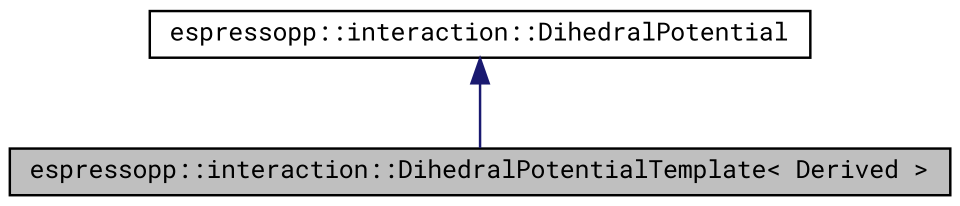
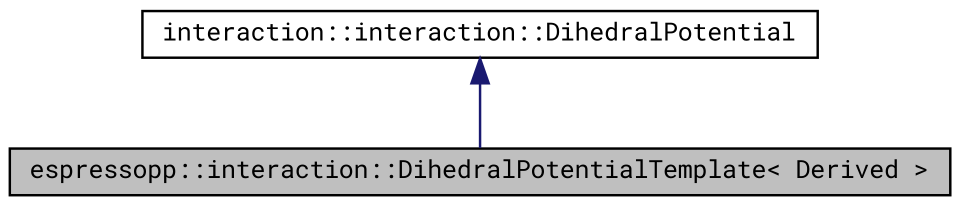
(480, 34) -> (480, 34)
